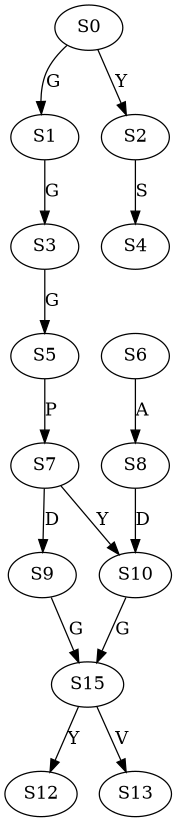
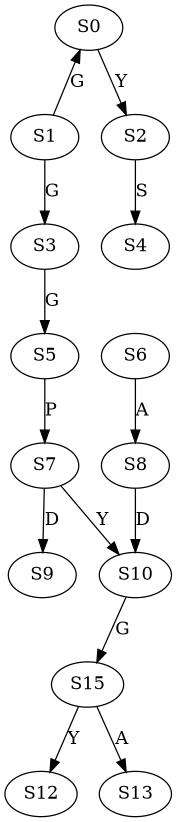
(47, 70) -> (64, 89)
(63, 624) -> none
(122, 739) -> (122, 739)
